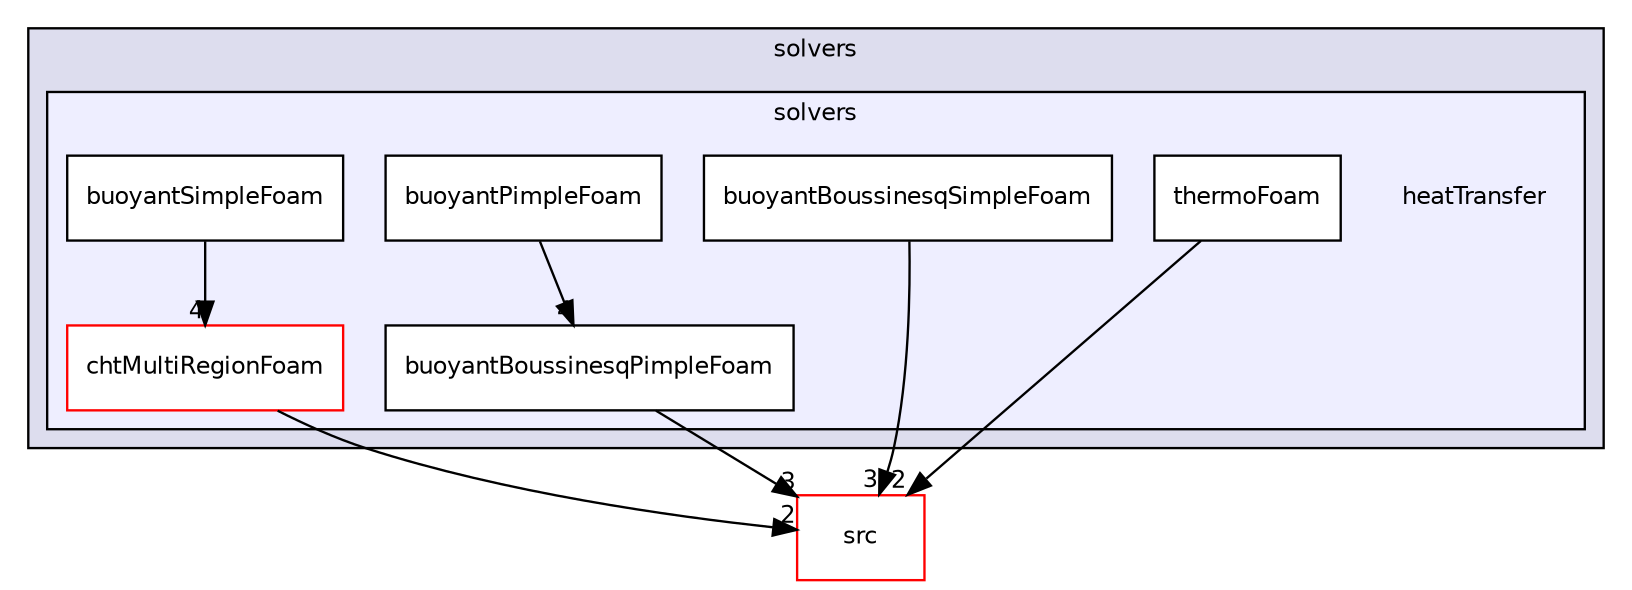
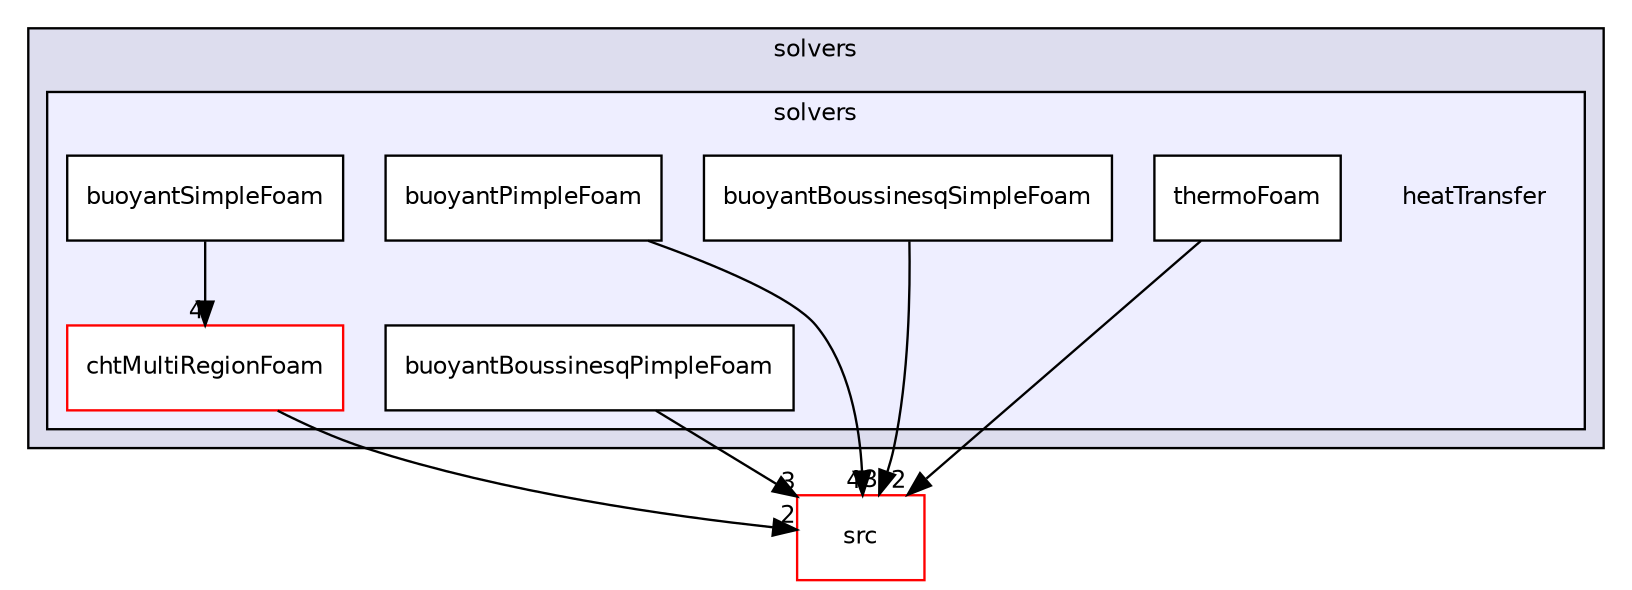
(552, 272) -> (804, 314)
